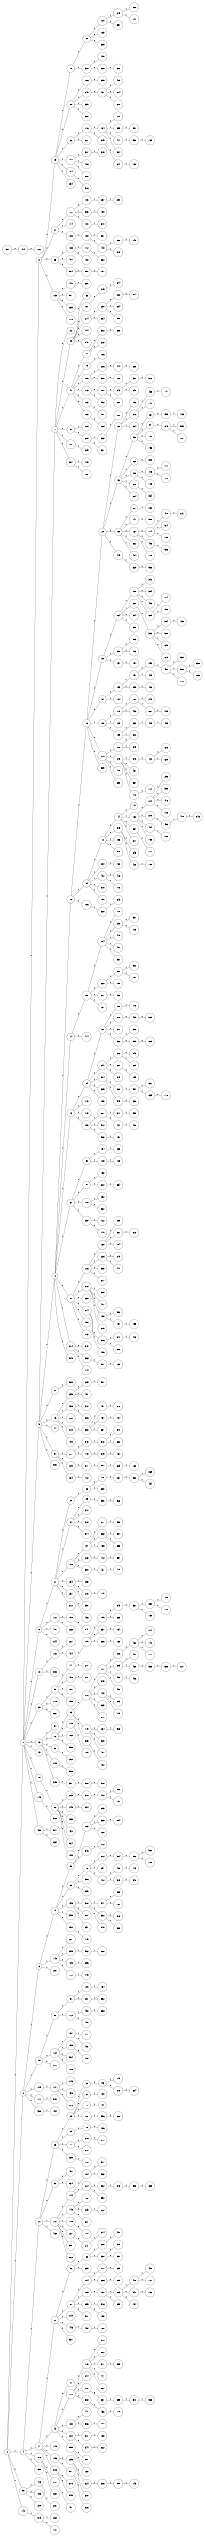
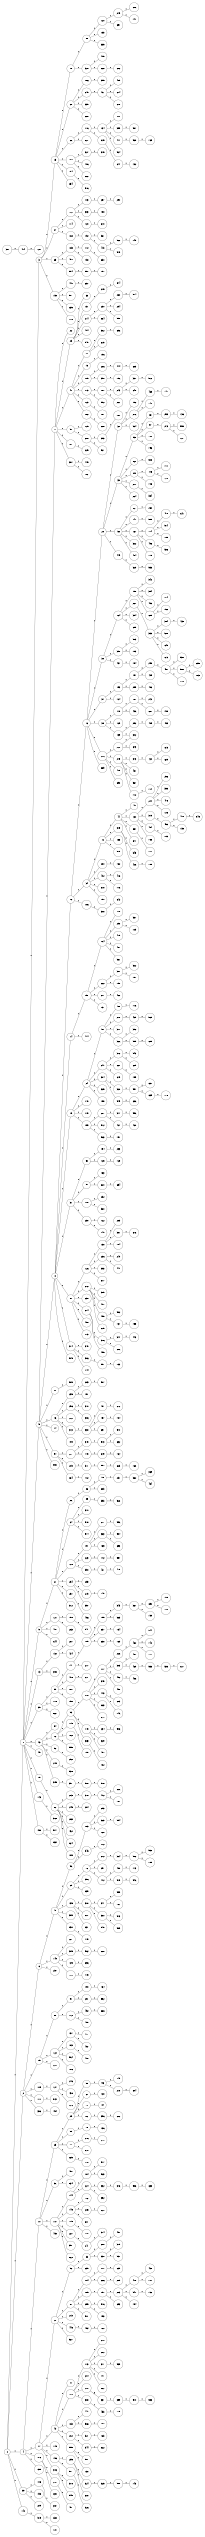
none -> (182, 829)
